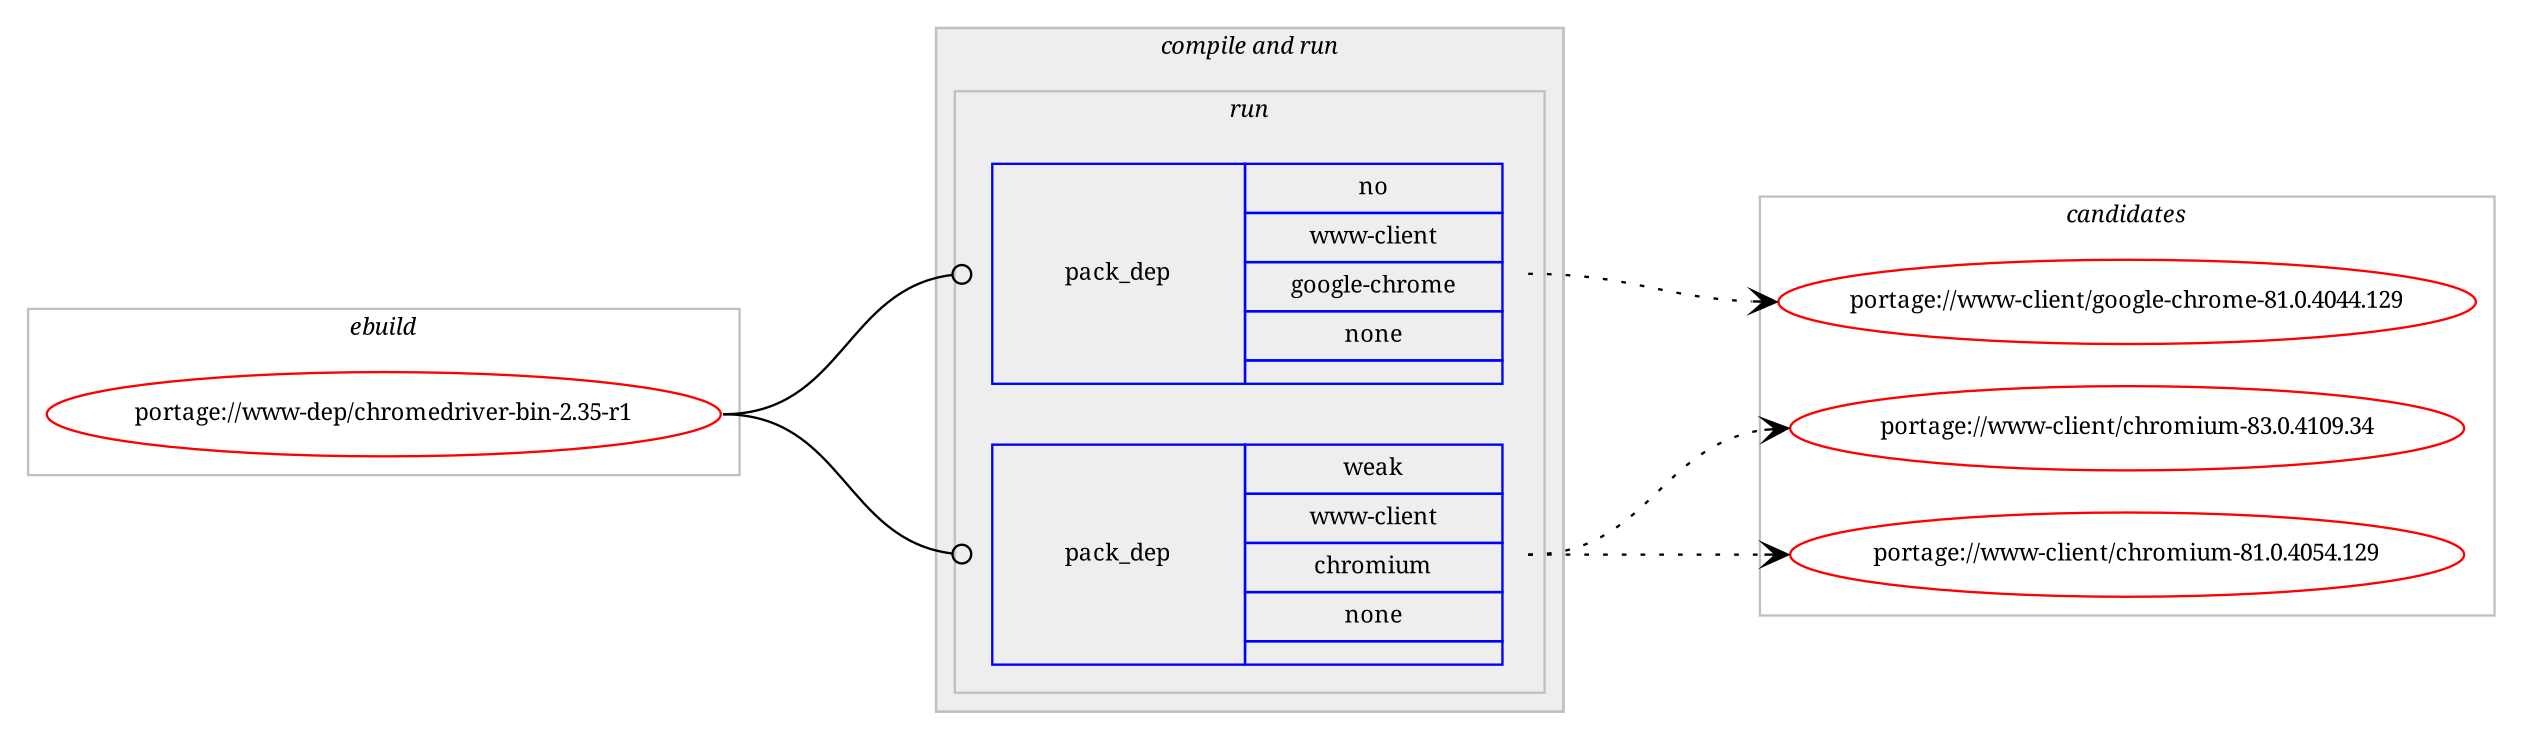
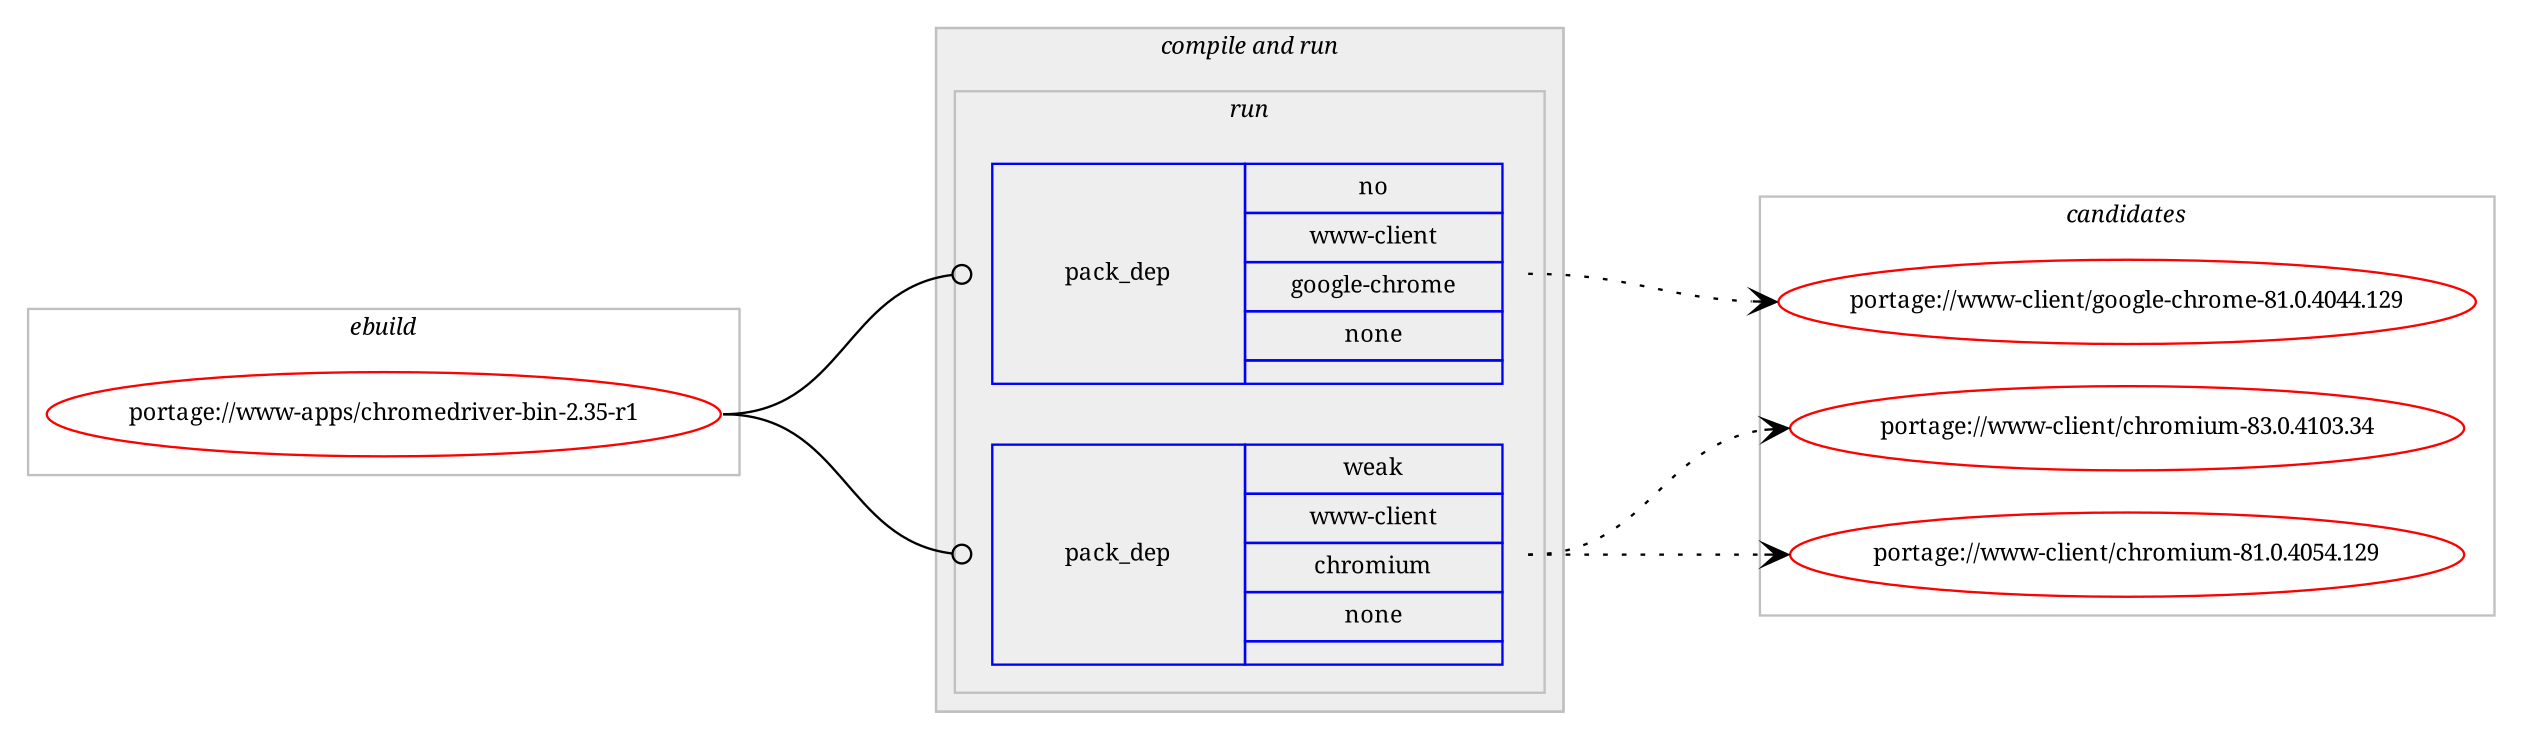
(384, 414) -> (384, 414)
(2127, 428) -> (2127, 428)
